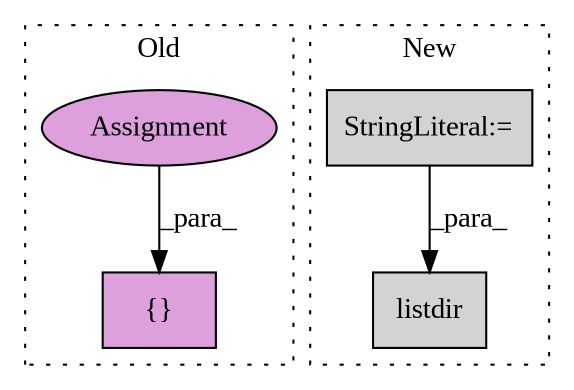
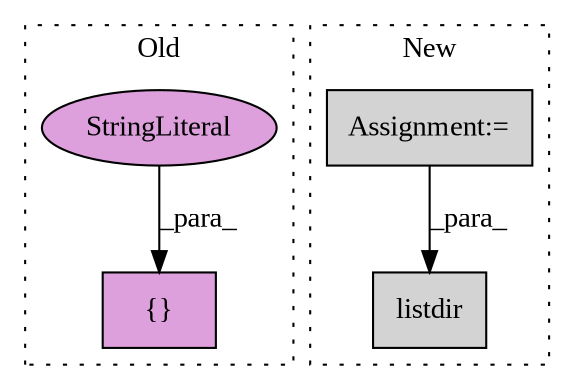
(159, 128) -> (159, 128)
(430, 128) -> (430, 128)
